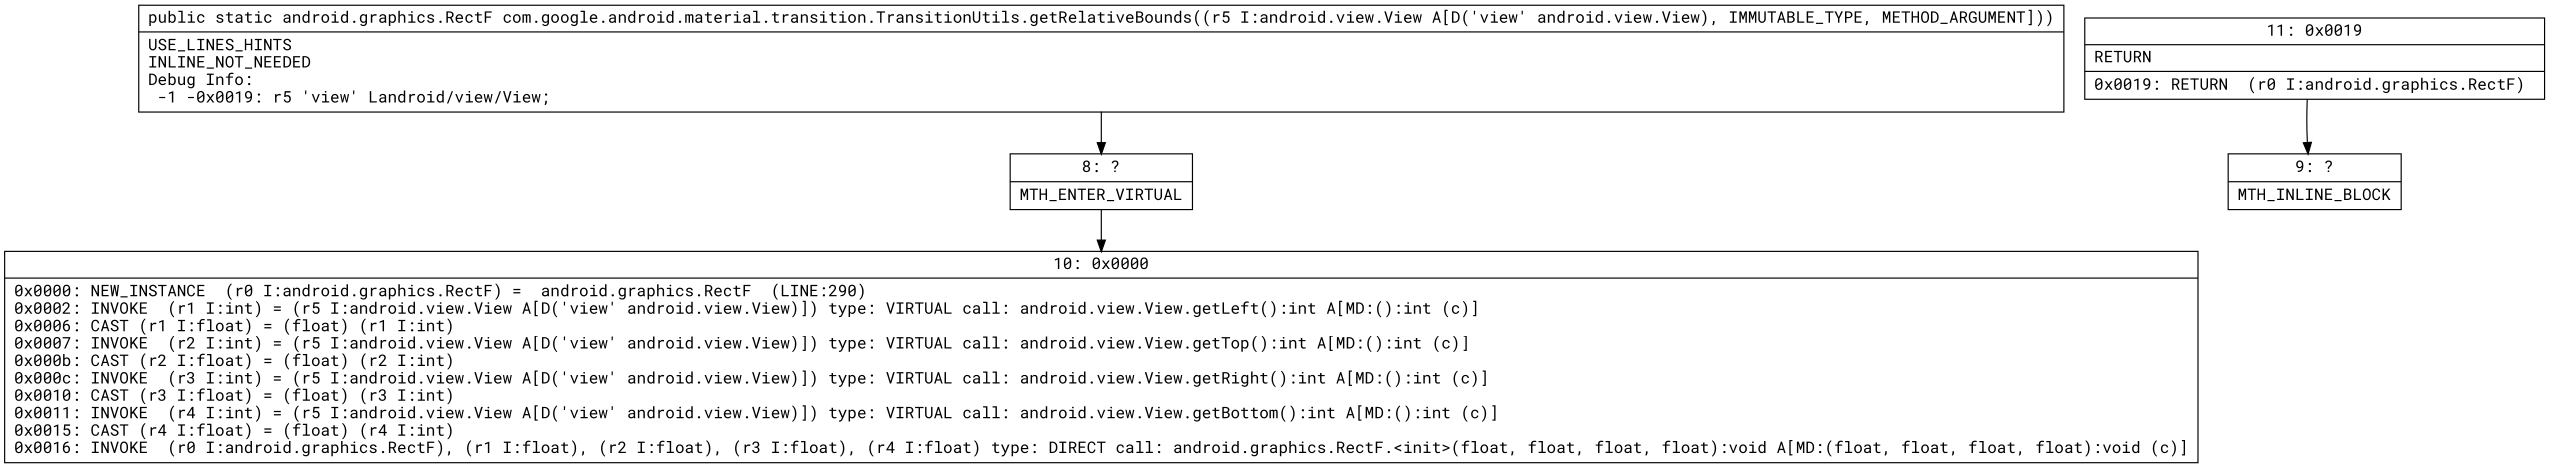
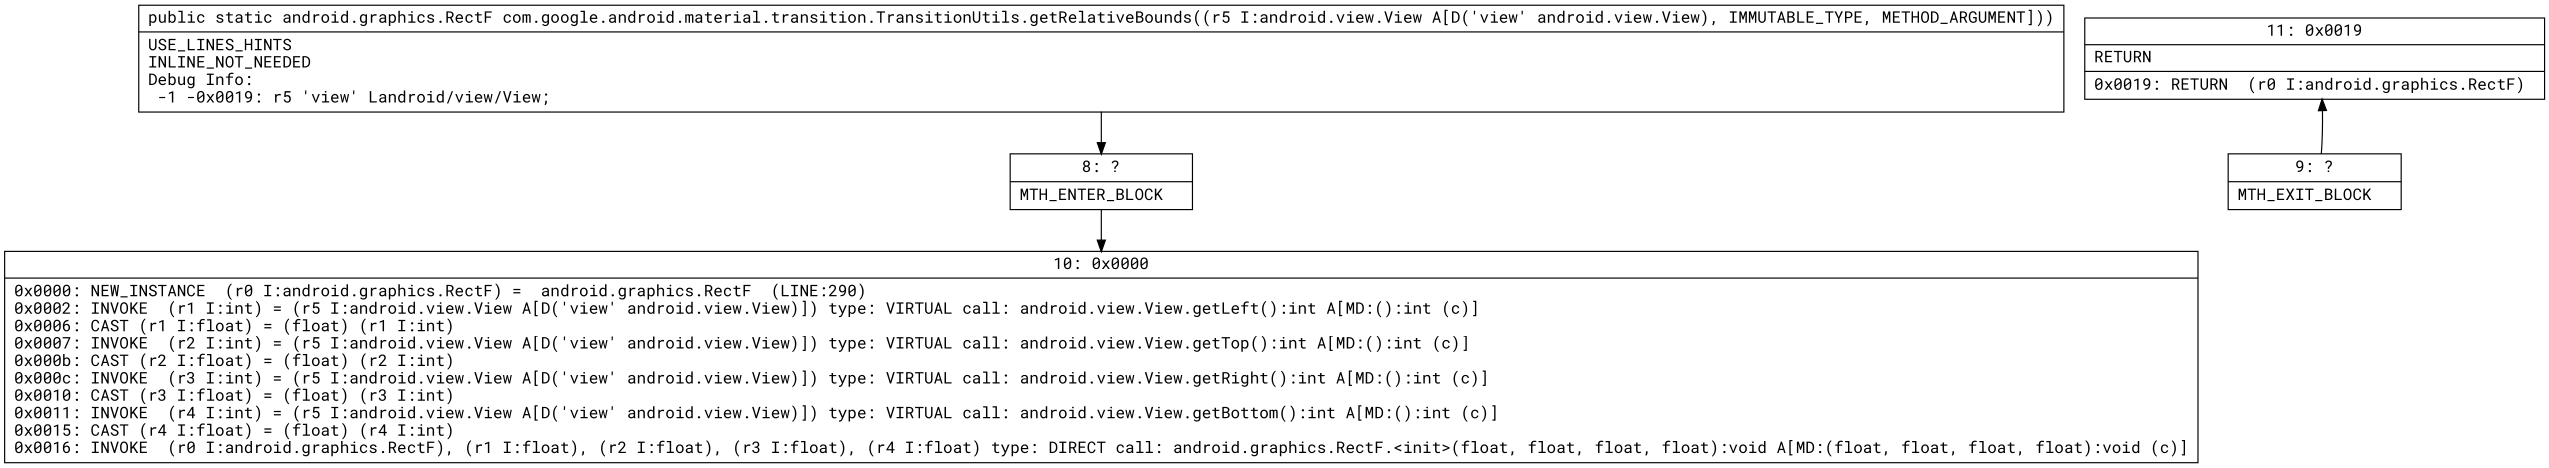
(2307, 121) -> (2322, 132)
(1101, 195) -> (1091, 195)
(2315, 195) -> (2305, 195)
